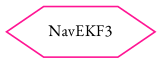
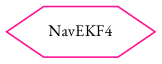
(81, 32) -> (81, 32)
